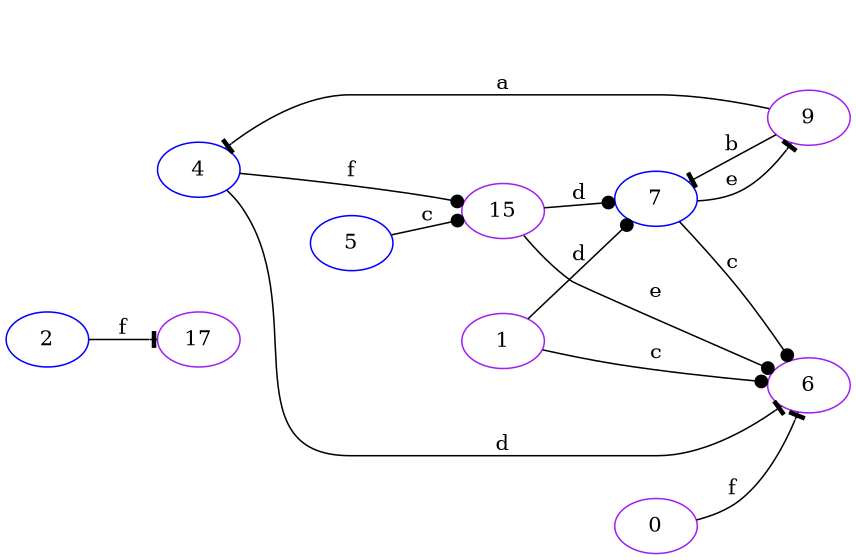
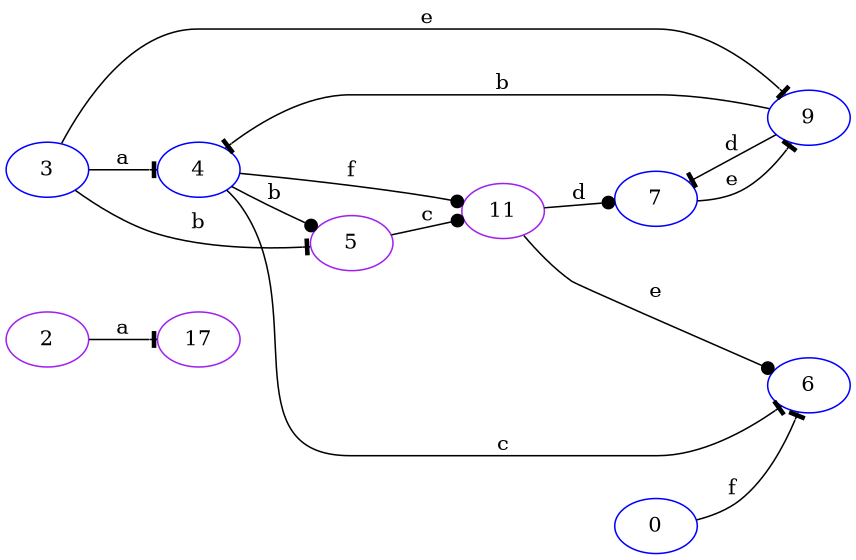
(503, 83) -> (503, 83)
(809, 118) -> (809, 118)
(732, 145) -> (732, 145)
none -> (47, 170)
none -> (268, 205)
(503, 211) -> (503, 211)
(352, 243) -> (352, 243)
(734, 284) -> none
(123, 328) -> (123, 328)
(47, 339) -> (47, 339)
(503, 341) -> none
(809, 385) -> (809, 385)
(503, 444) -> (503, 444)
(656, 526) -> (656, 526)
